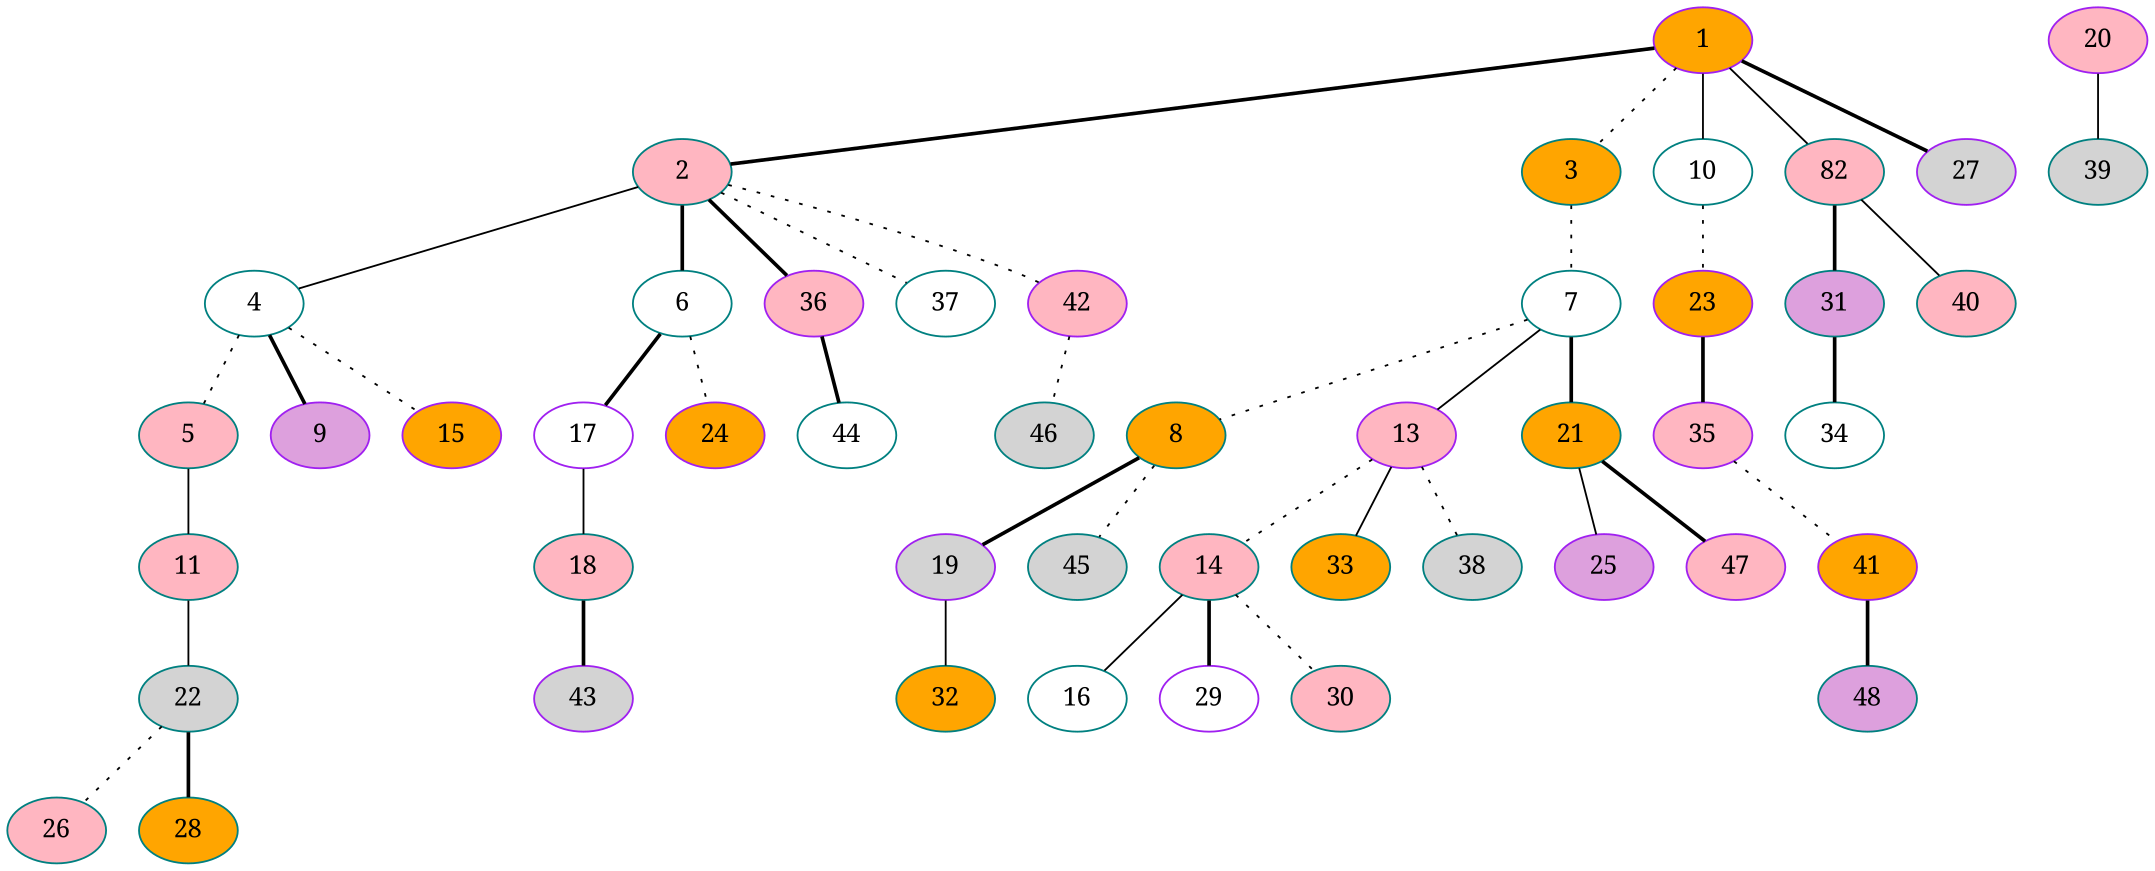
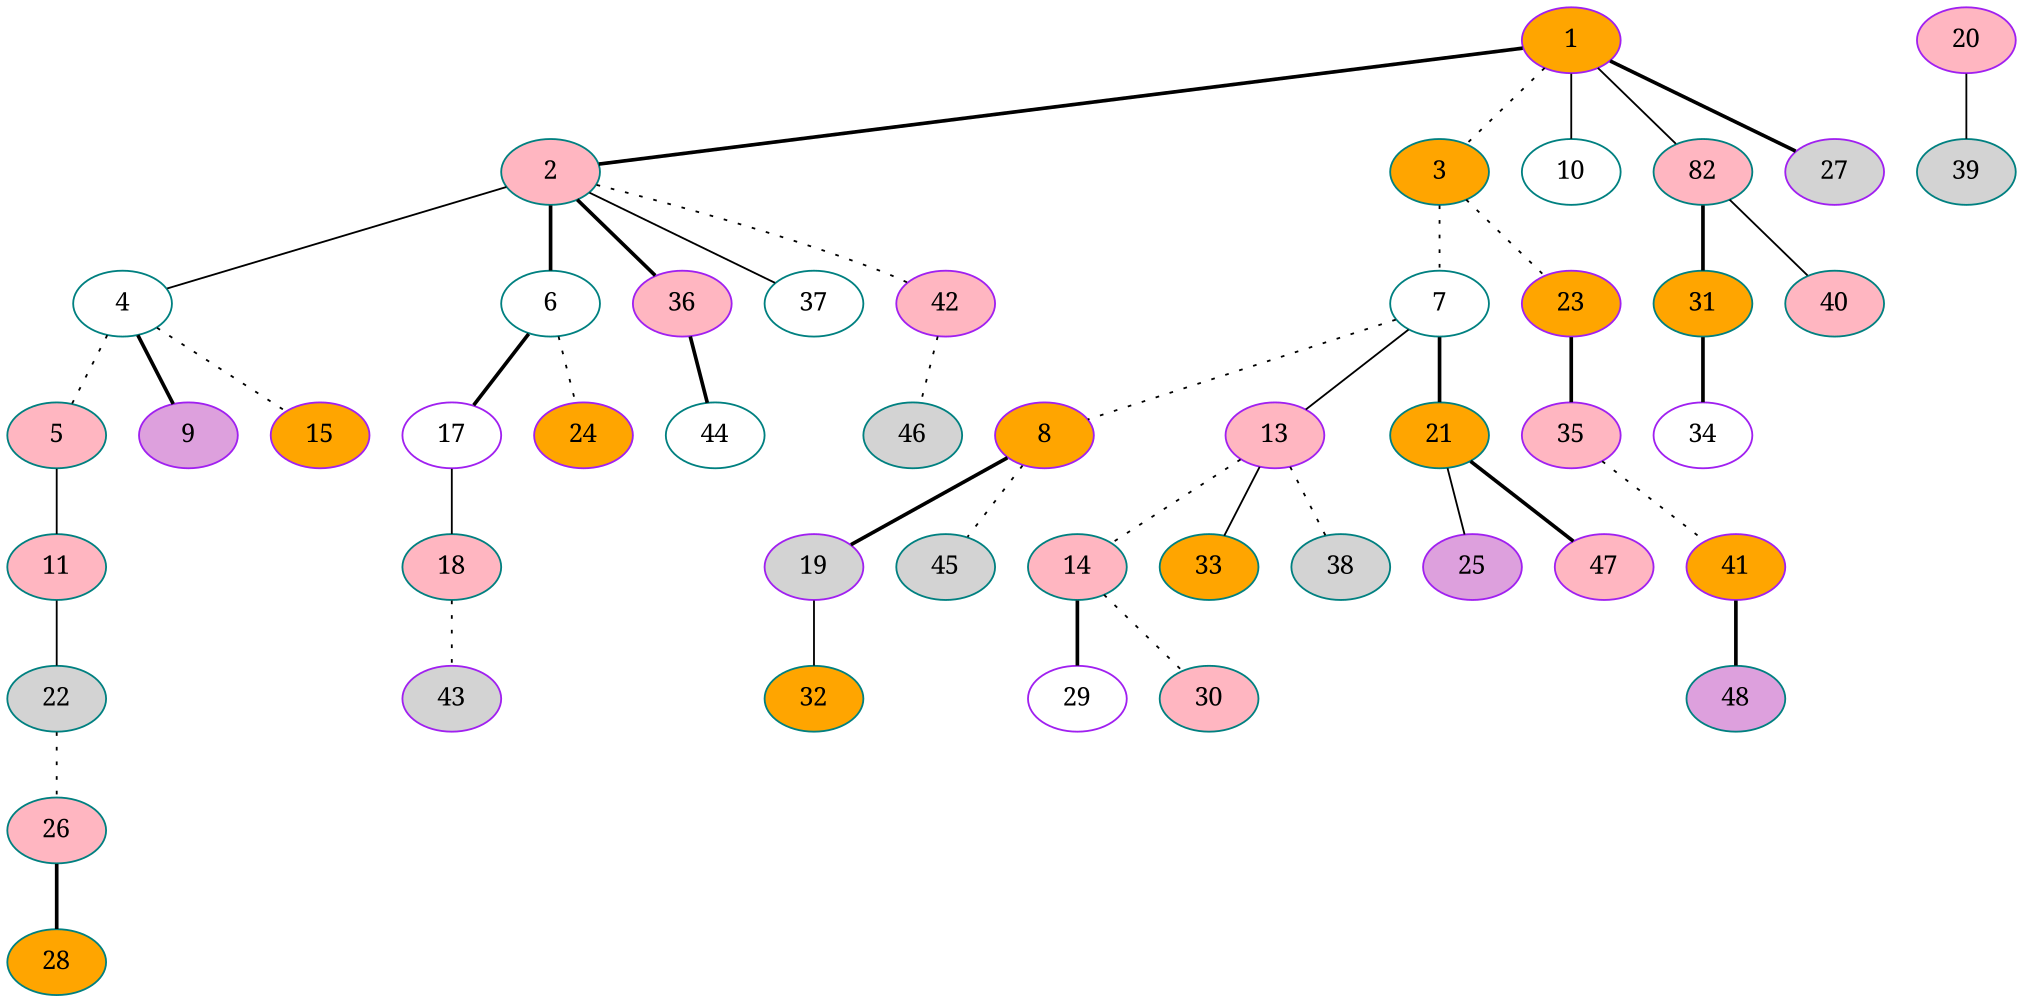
(814, 238) -> (682, 238)
(1703, 238) -> (1505, 238)
(1835, 304) -> (1703, 304)
(1176, 435) -> (1044, 435)
(1835, 435) -> (1703, 435)
(584, 633) -> (452, 633)
(1077, 699) -> none
(188, 765) -> (57, 896)
